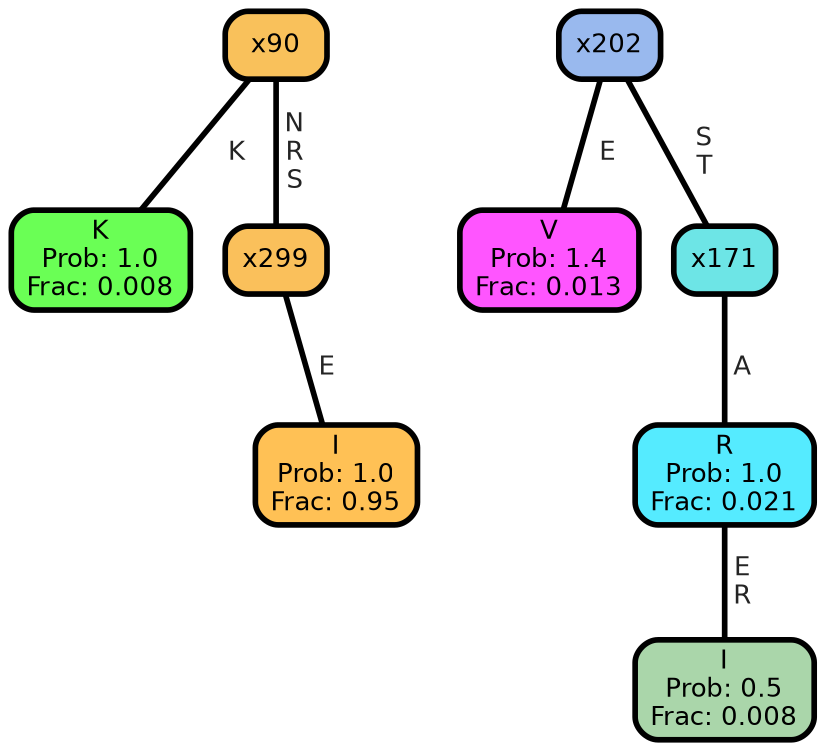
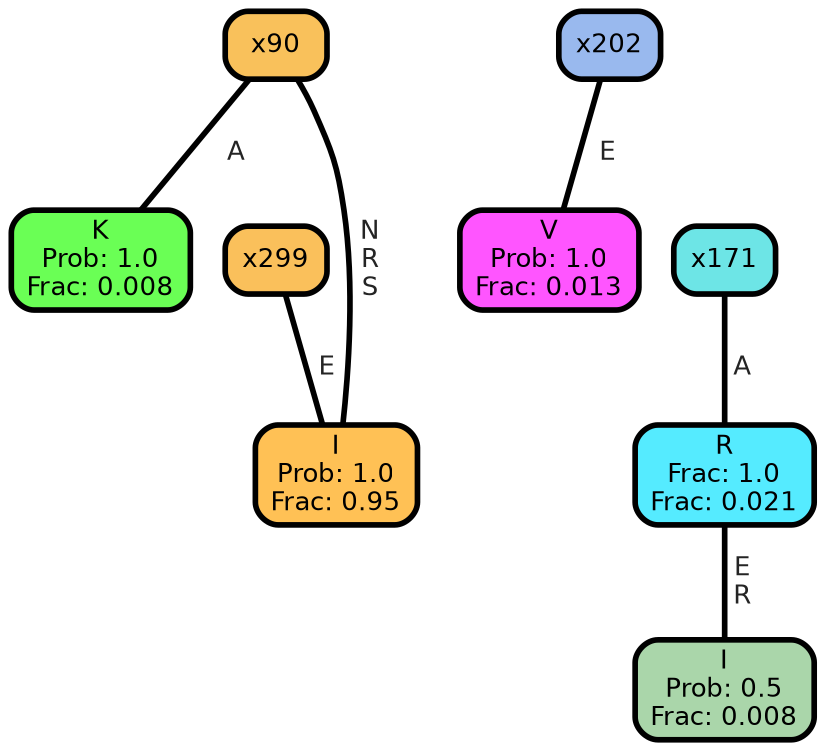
(233, 153) -> (233, 153)
(276, 153) -> (348, 248)
(667, 153) -> none
(549, 260) -> (549, 260)
(725, 475) -> (725, 475)
